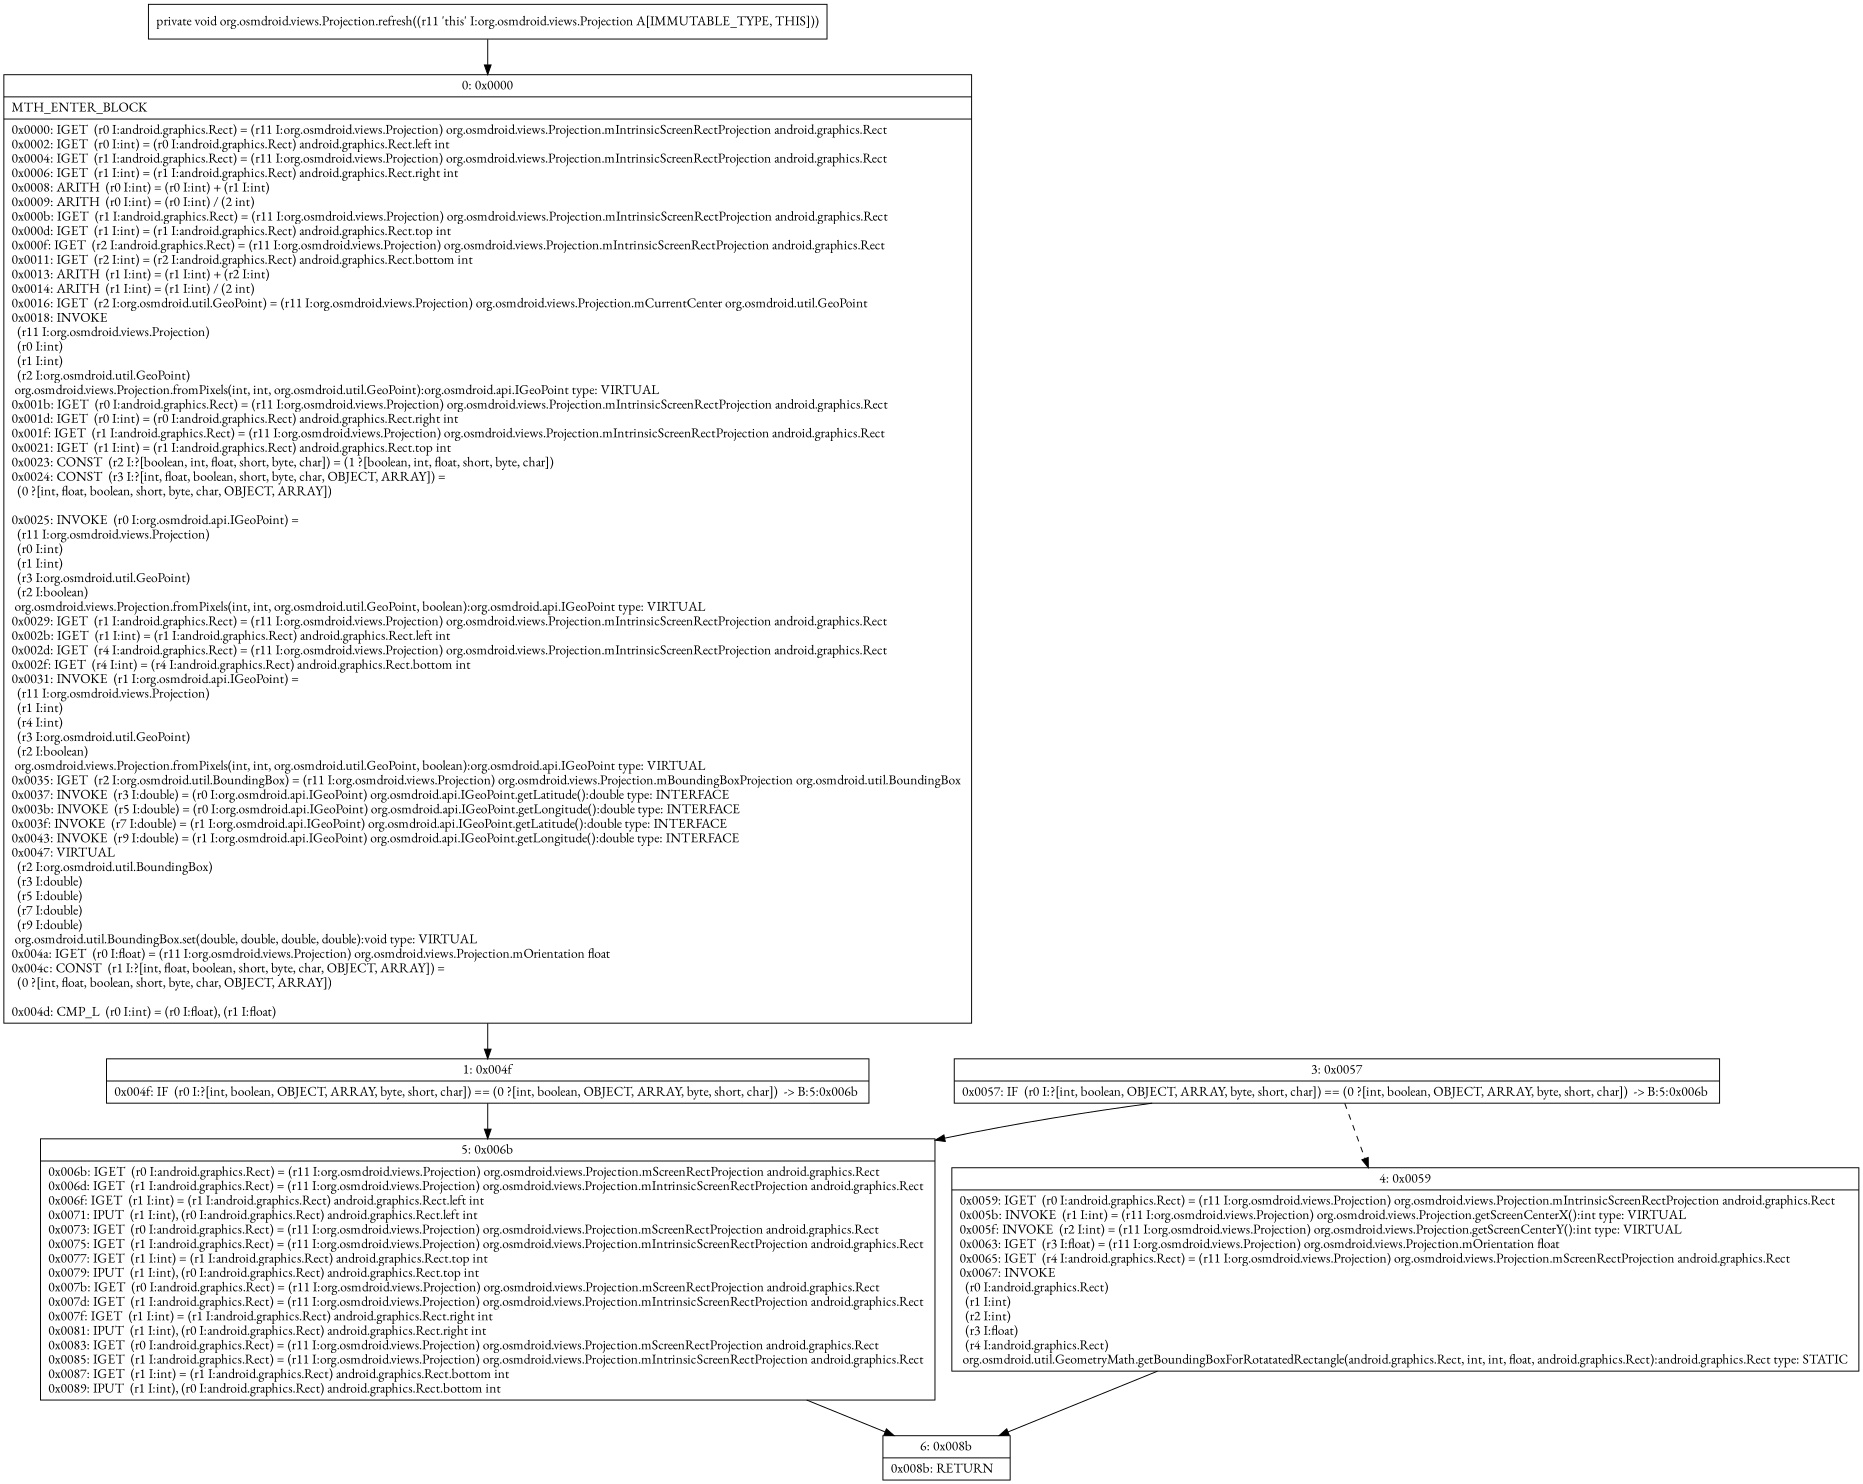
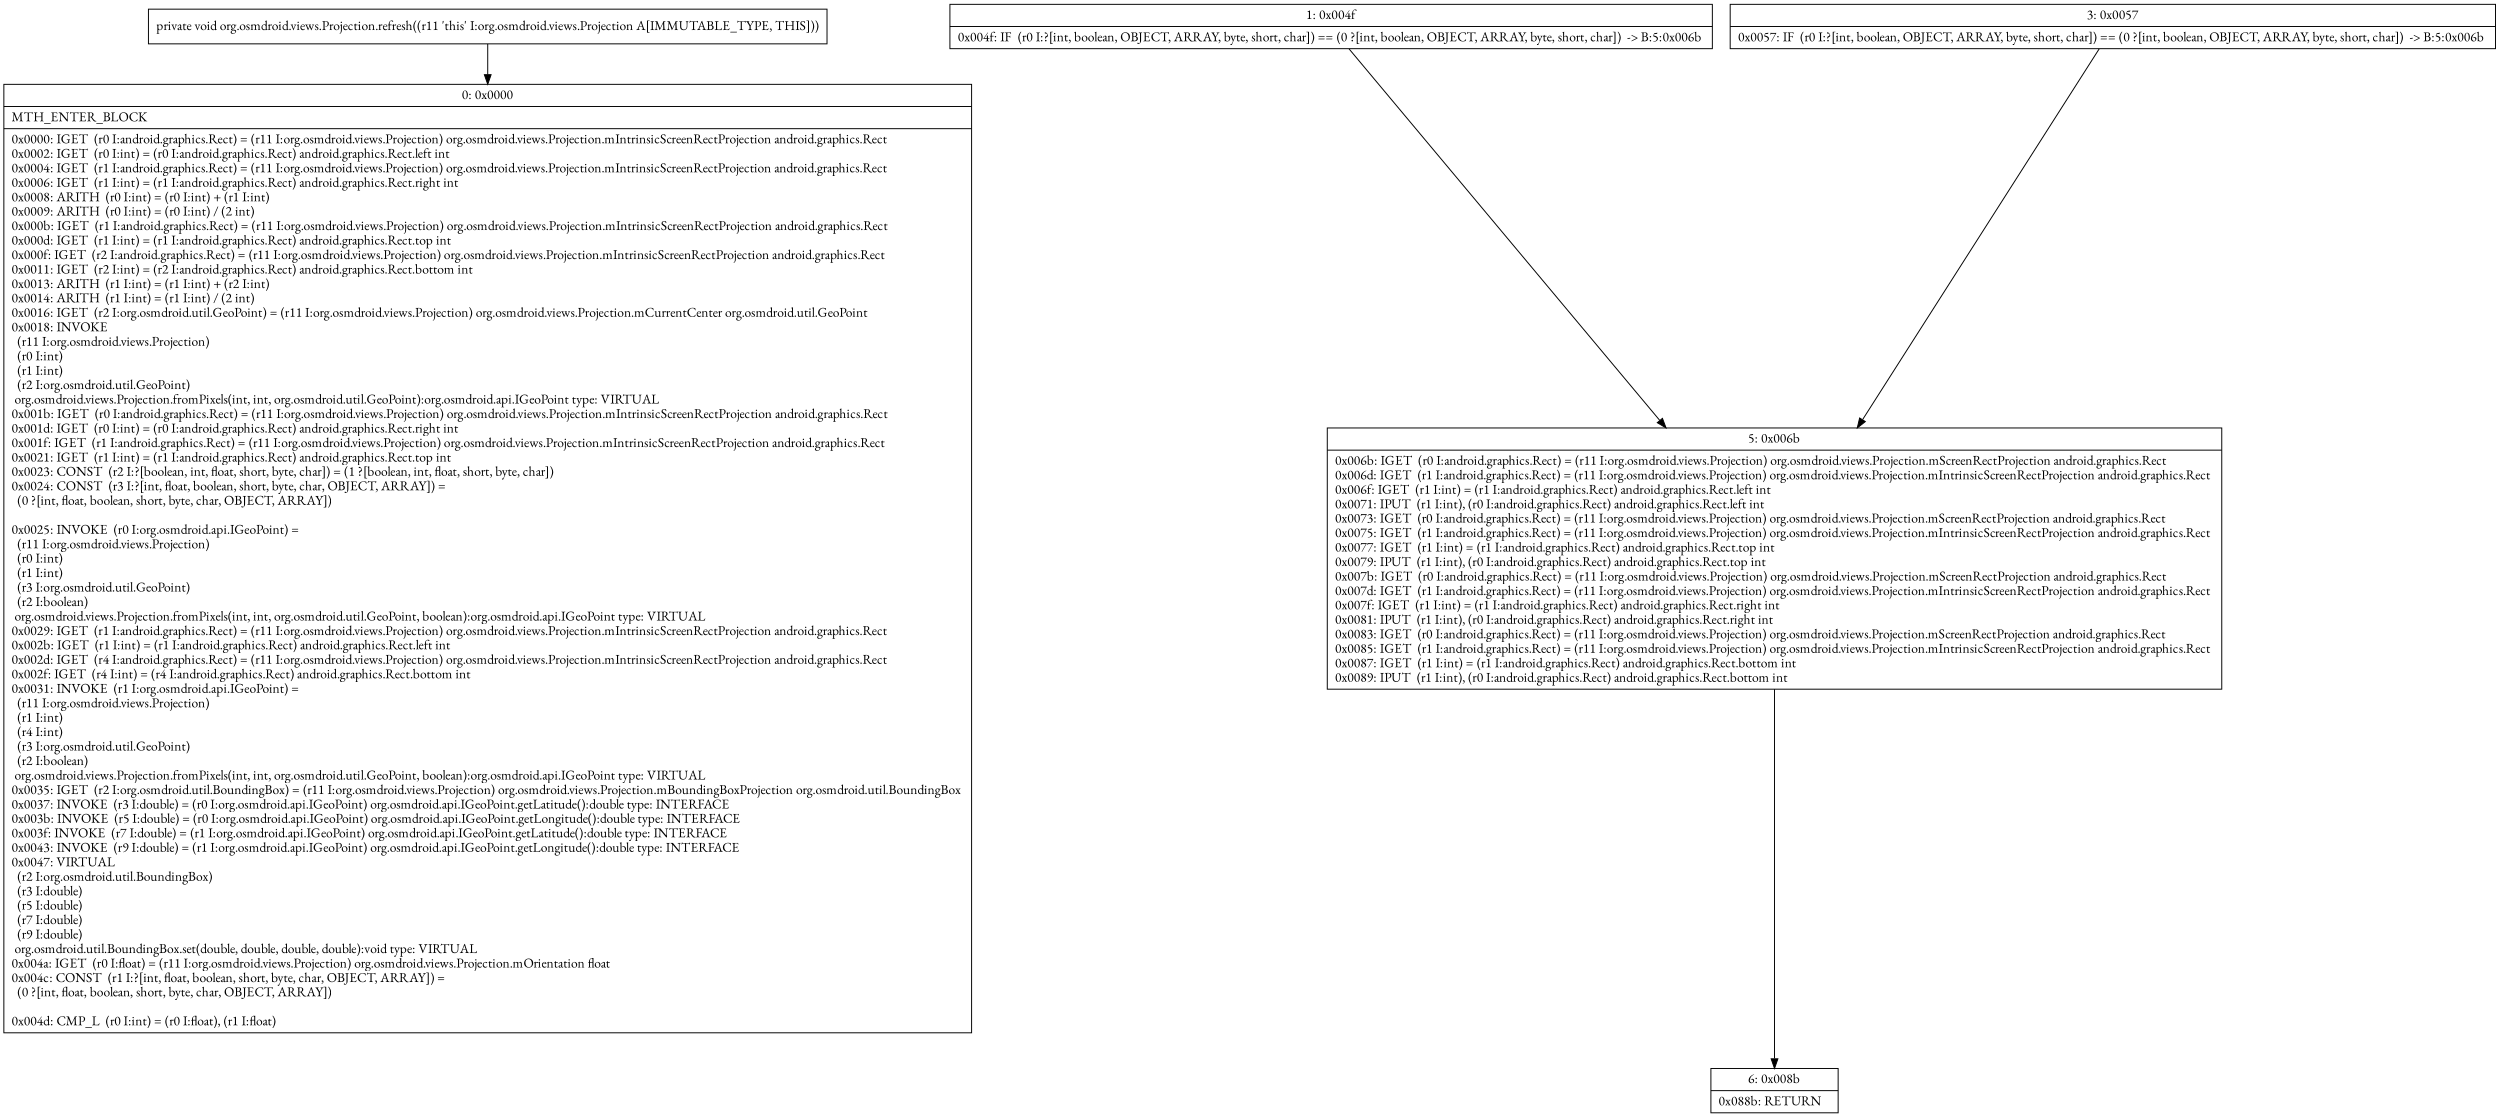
(488, 1036) -> none
(1405, 1269) -> none
(947, 1468) -> (1775, 1101)
